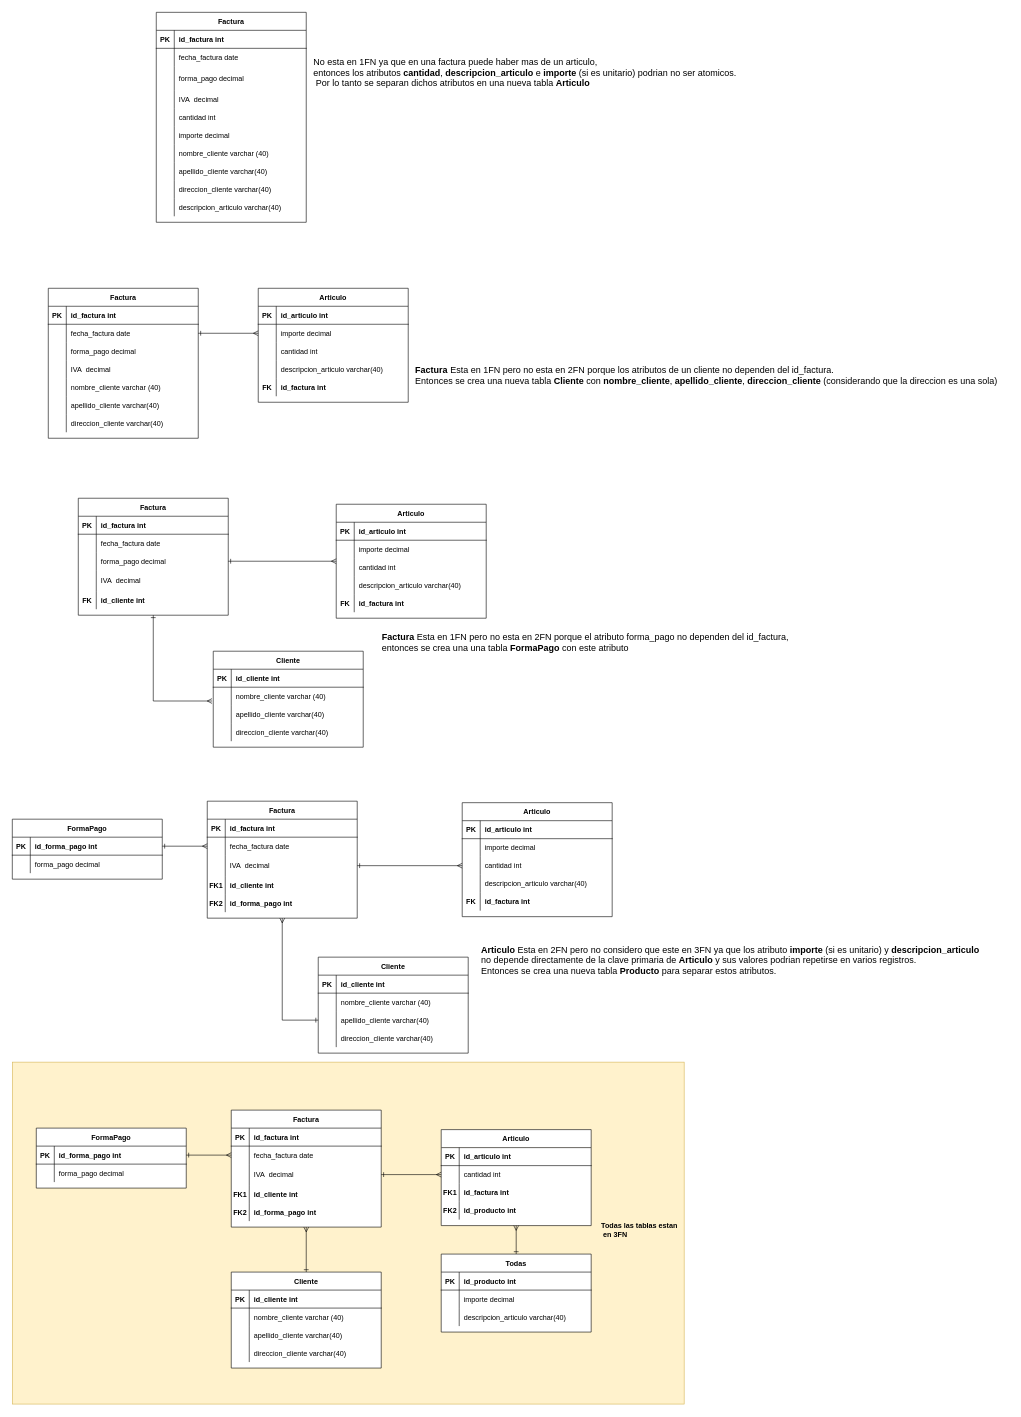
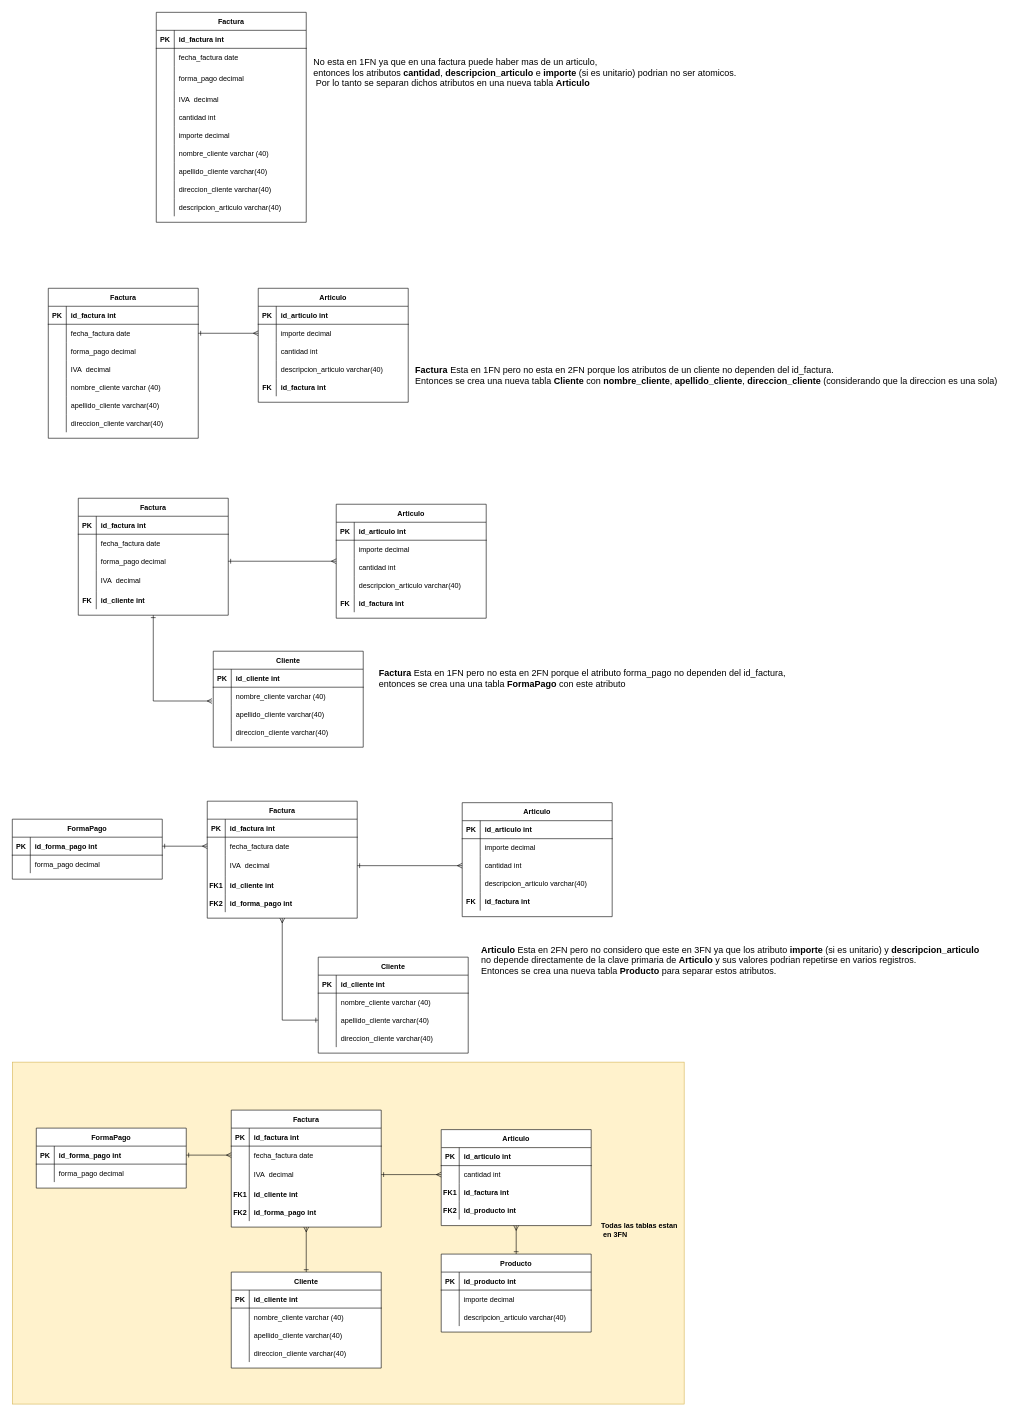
(585, 642) -> (582, 678)
(516, 1264) -> (516, 1264)
